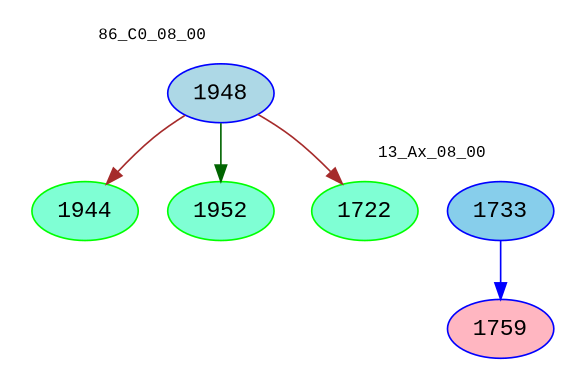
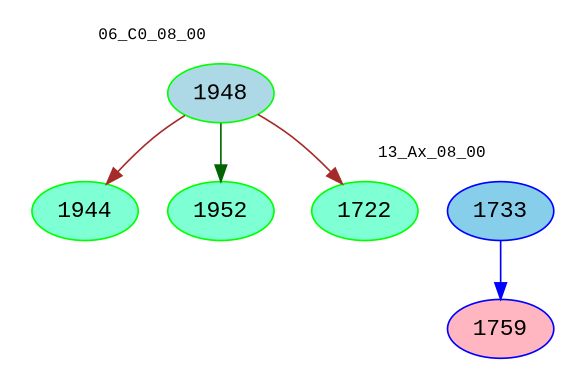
(153, 35) -> (153, 35)
(221, 93) -> (221, 93)
